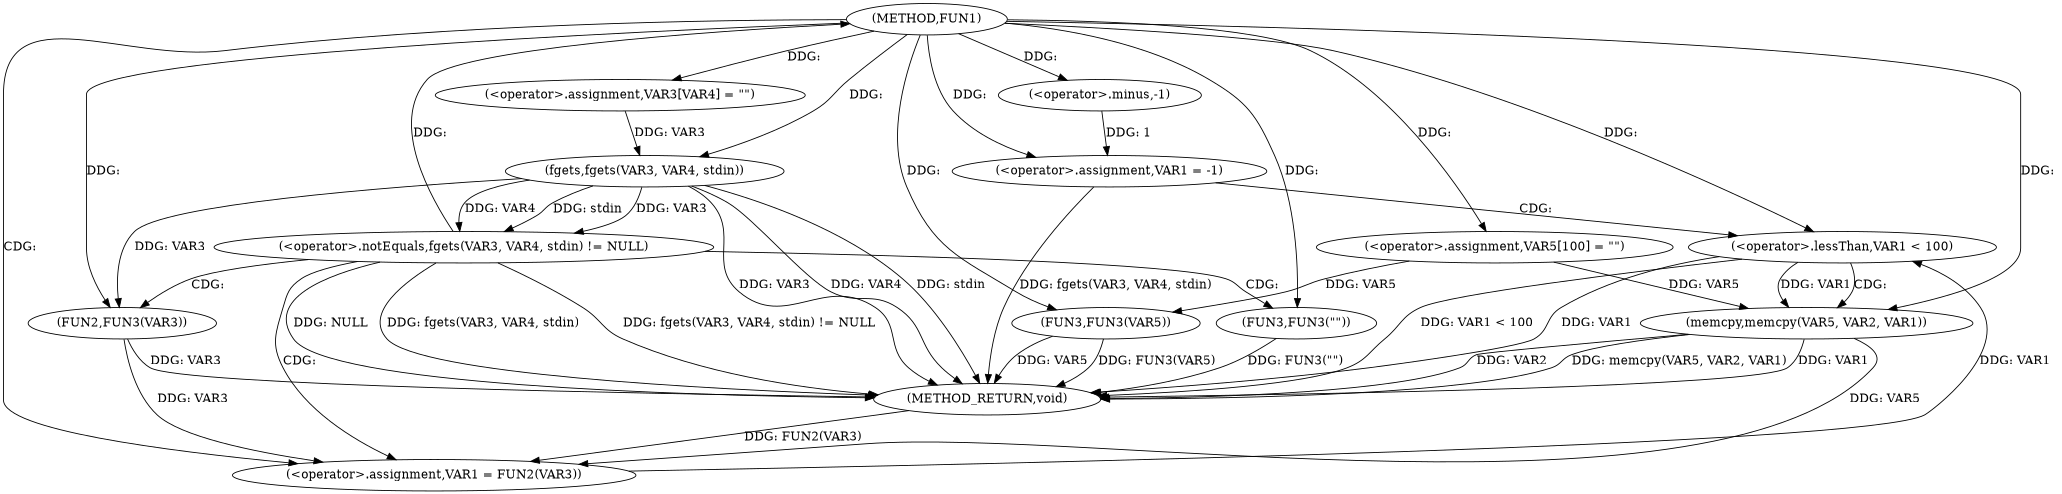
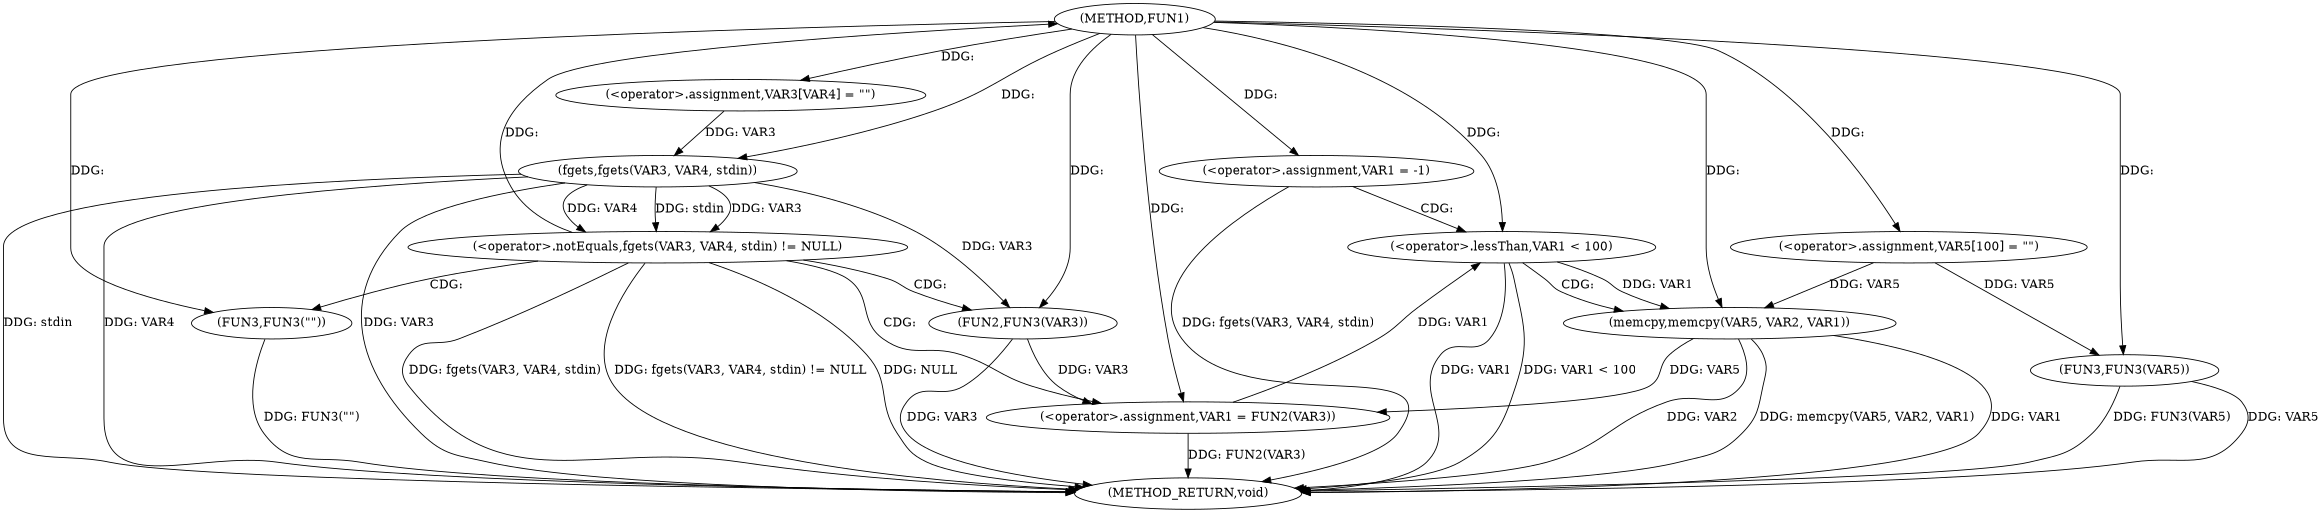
(1100, 95) -> none
(22, 247) -> (1169, 209)
(724, 435) -> (1188, 451)
